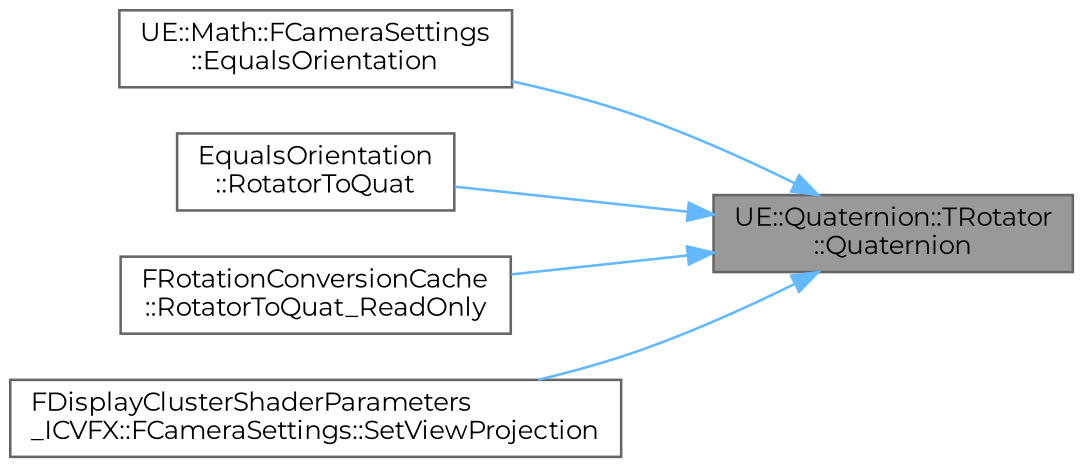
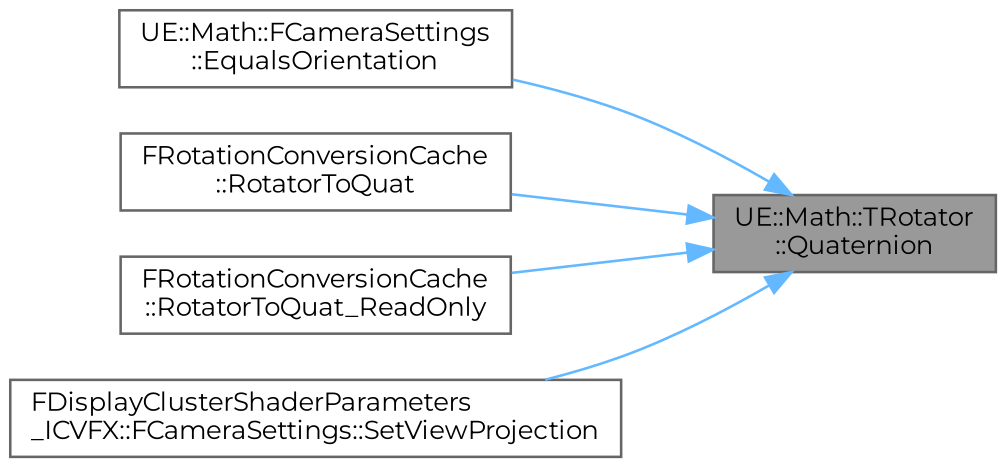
(316, 172) -> (316, 172)
(893, 234) -> (855, 234)
